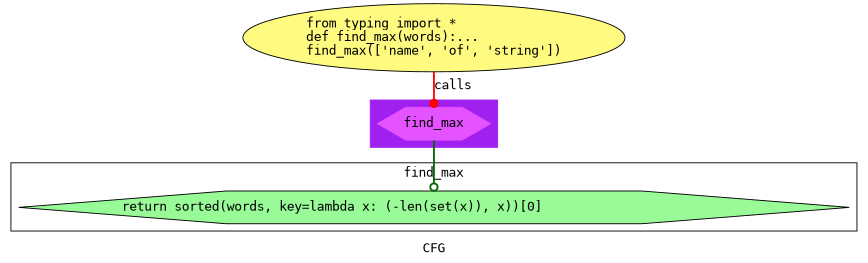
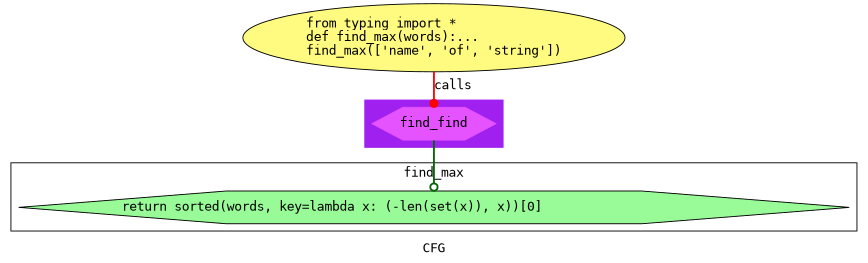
(434, 124) -> (434, 124)
